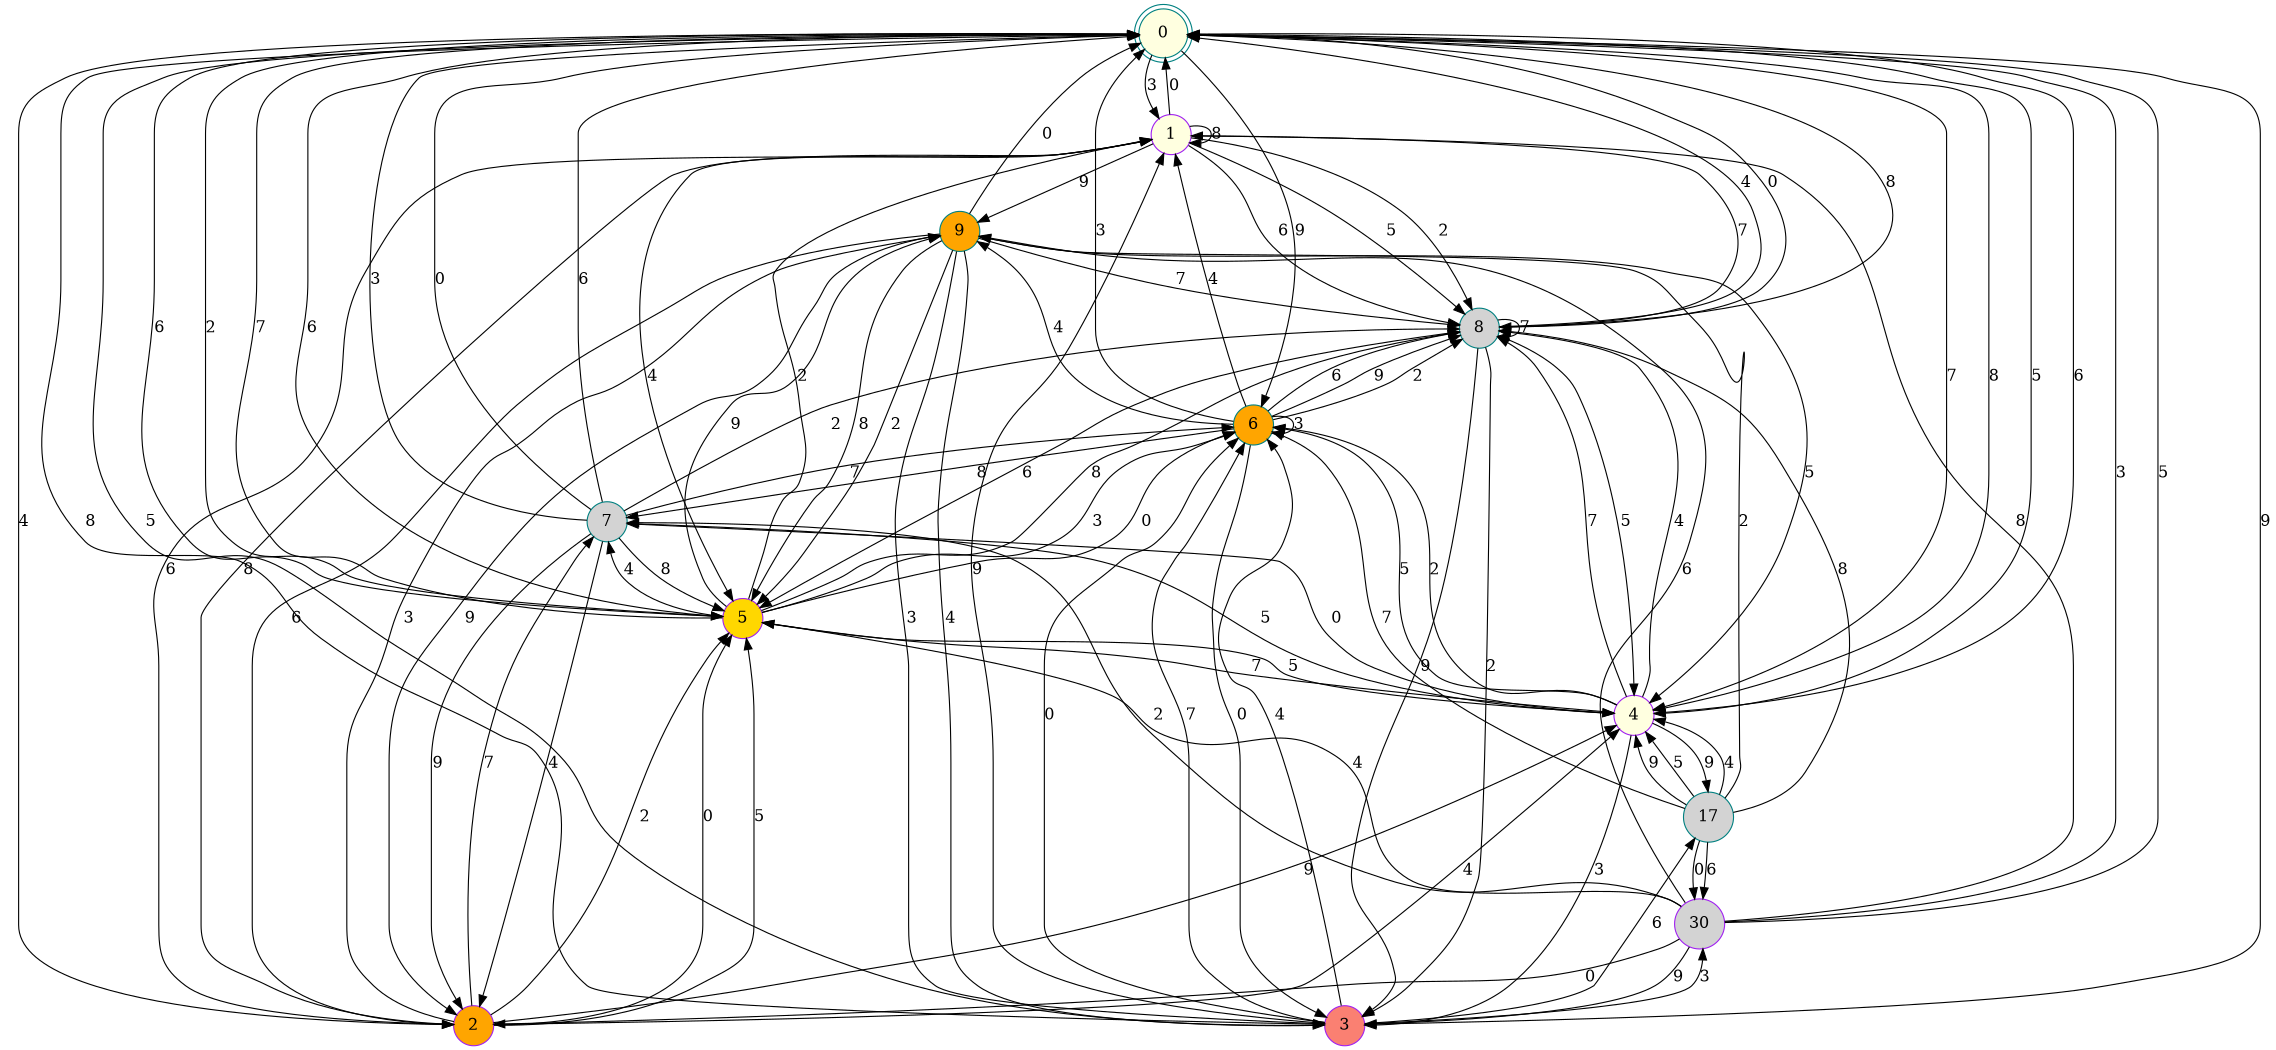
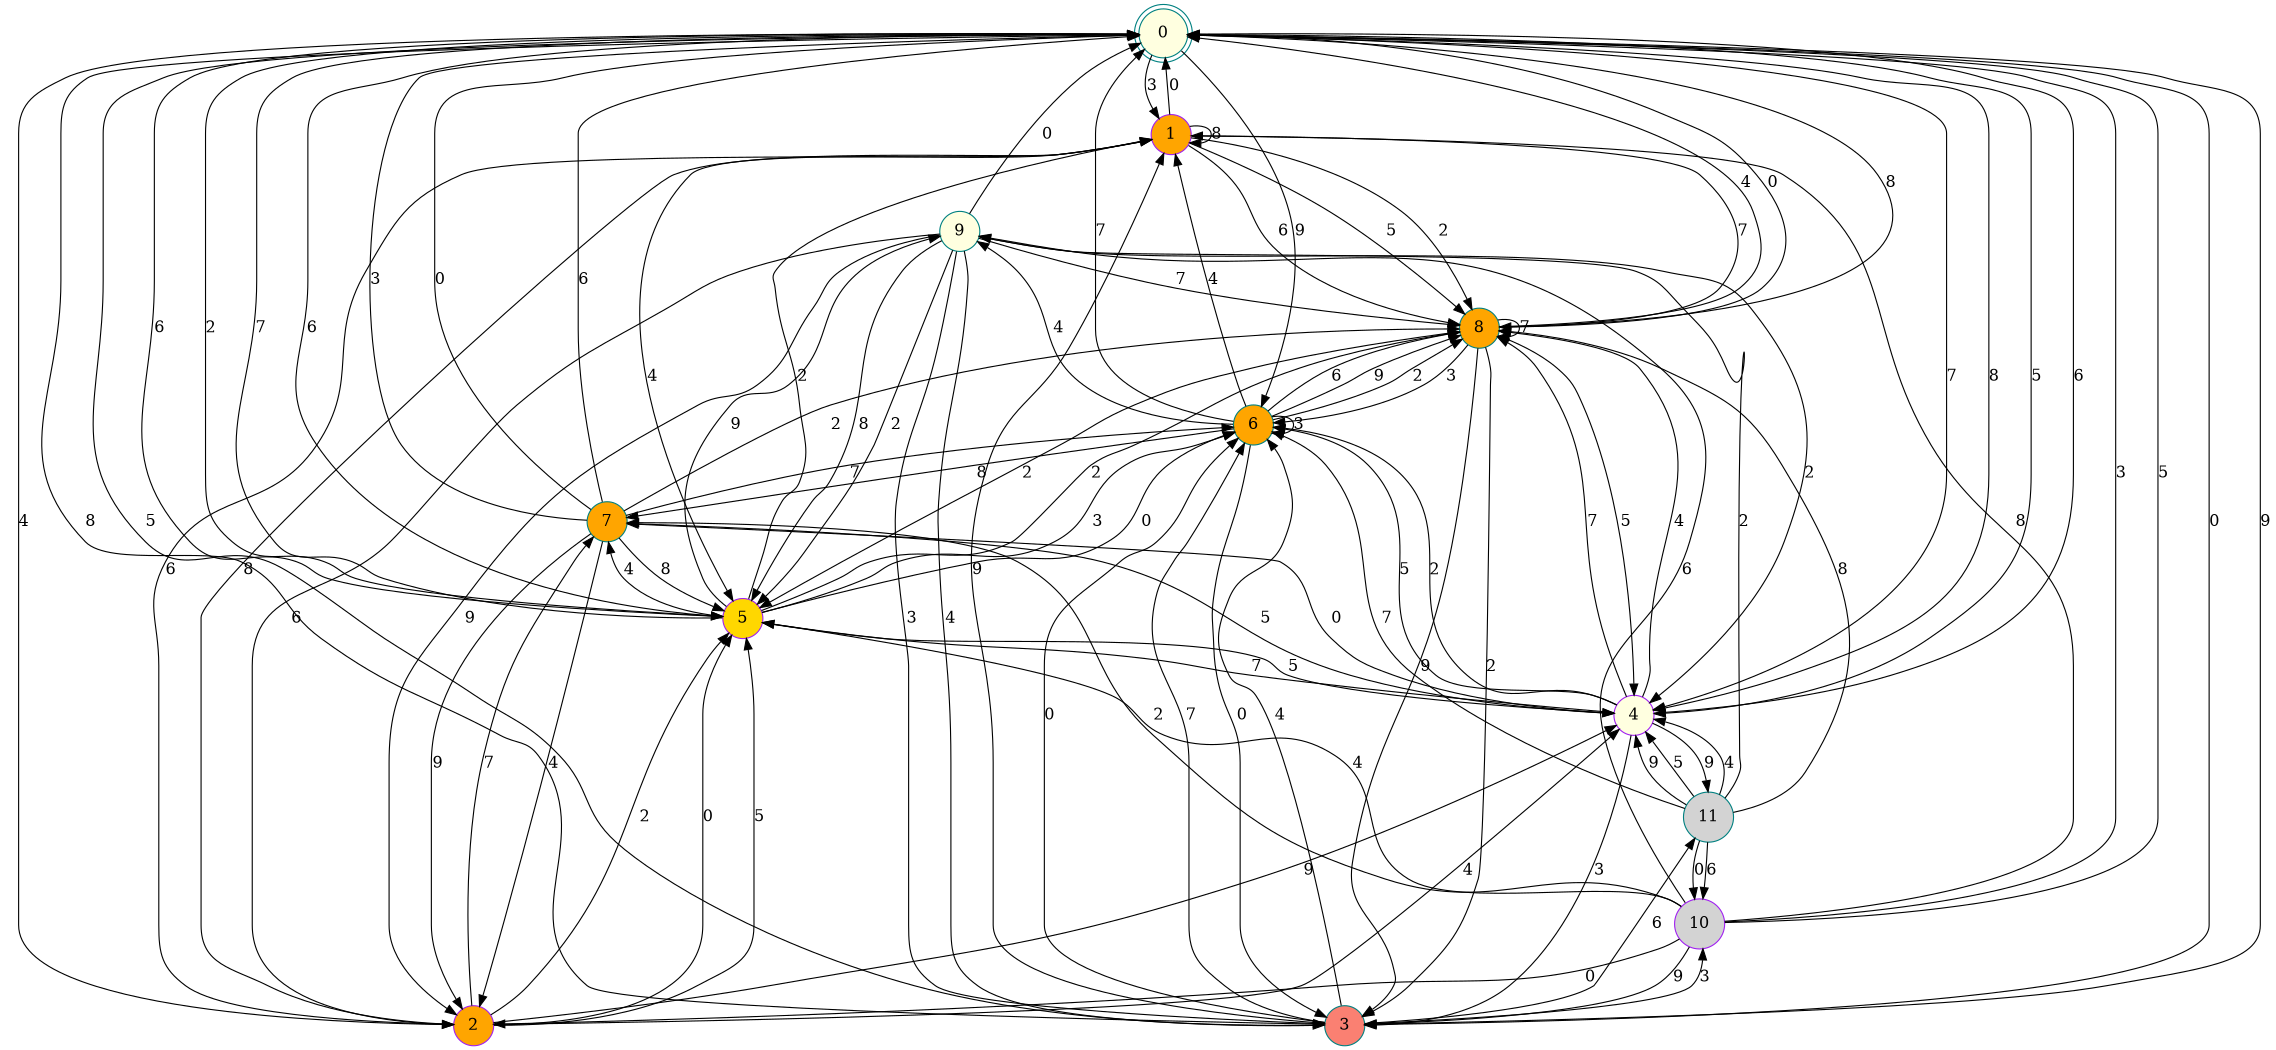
(1171, 135) -> (1171, 135)
(1071, 181) -> none
(960, 231) -> (960, 231)
(1101, 231) -> (1101, 231)
(1479, 328) -> (1479, 328)
none -> (1385, 402)
none -> (2209, 430)
(1028, 473) -> (1028, 473)
(1097, 473) -> (1097, 473)
(1810, 473) -> (1810, 473)
(607, 522) -> (607, 522)
(444, 524) -> none
(1708, 817) -> (1708, 817)
(1700, 924) -> (1700, 924)
(1345, 1026) -> (1345, 1026)
